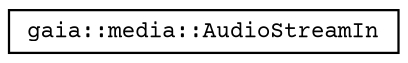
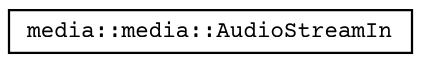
(204, 32) -> (211, 32)
